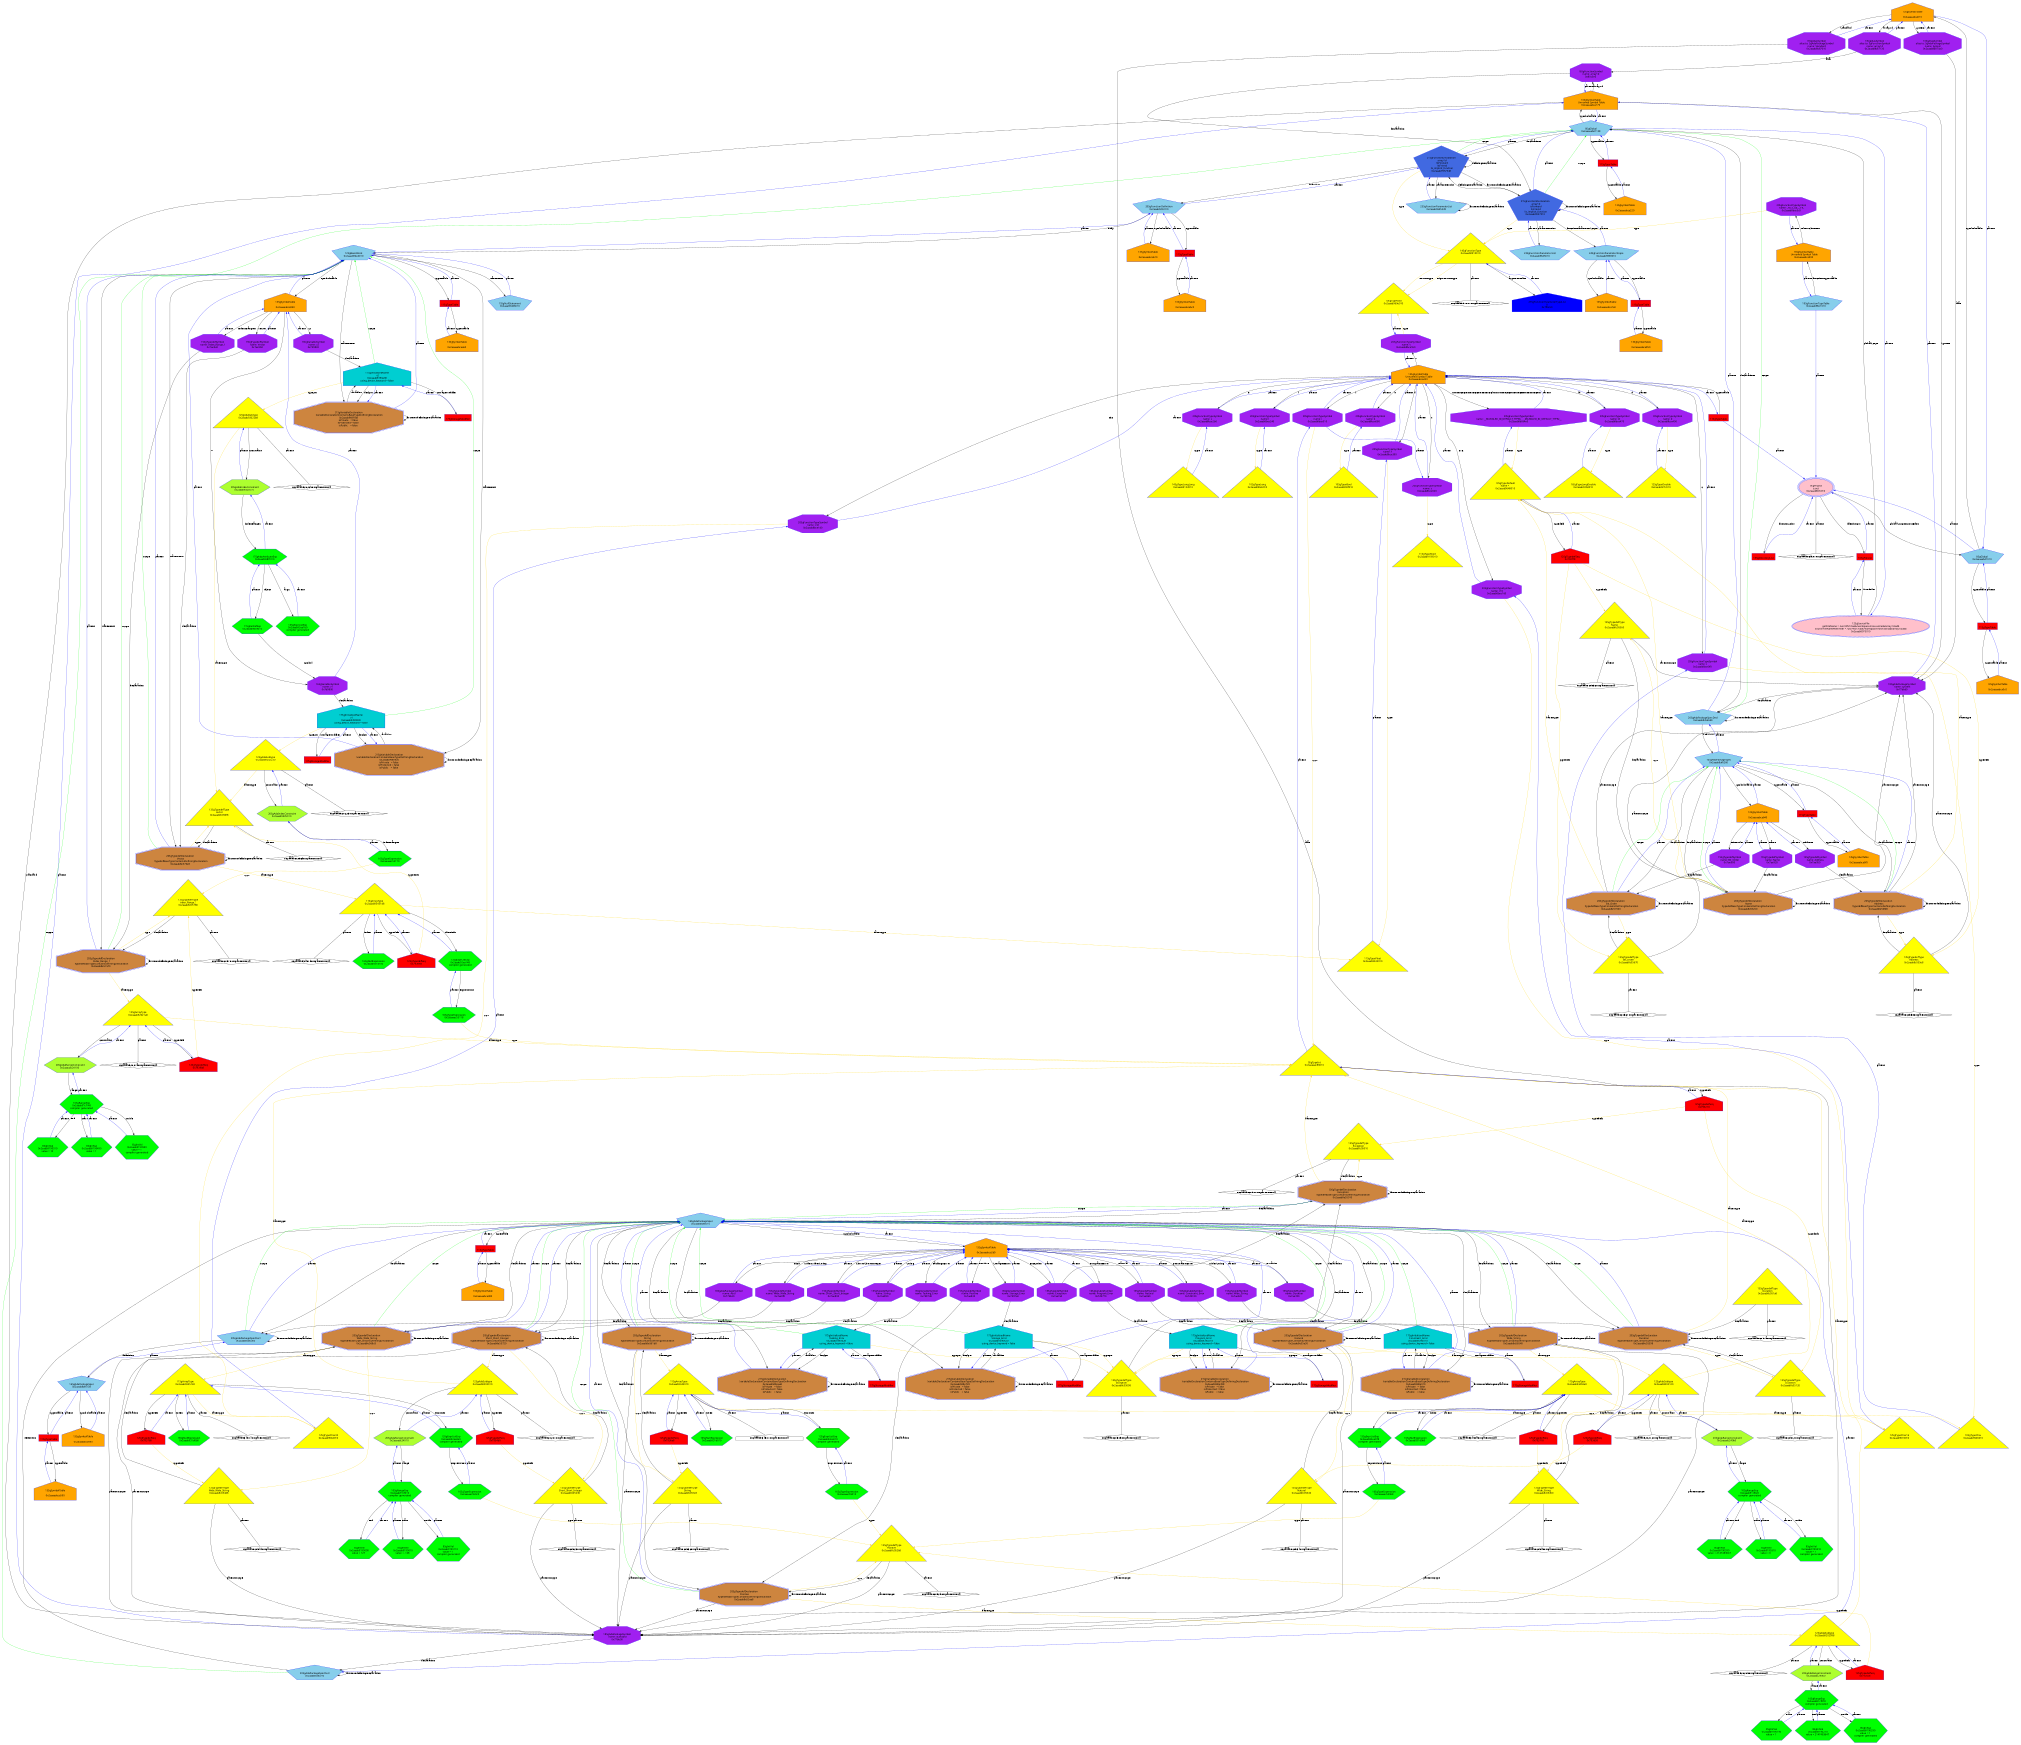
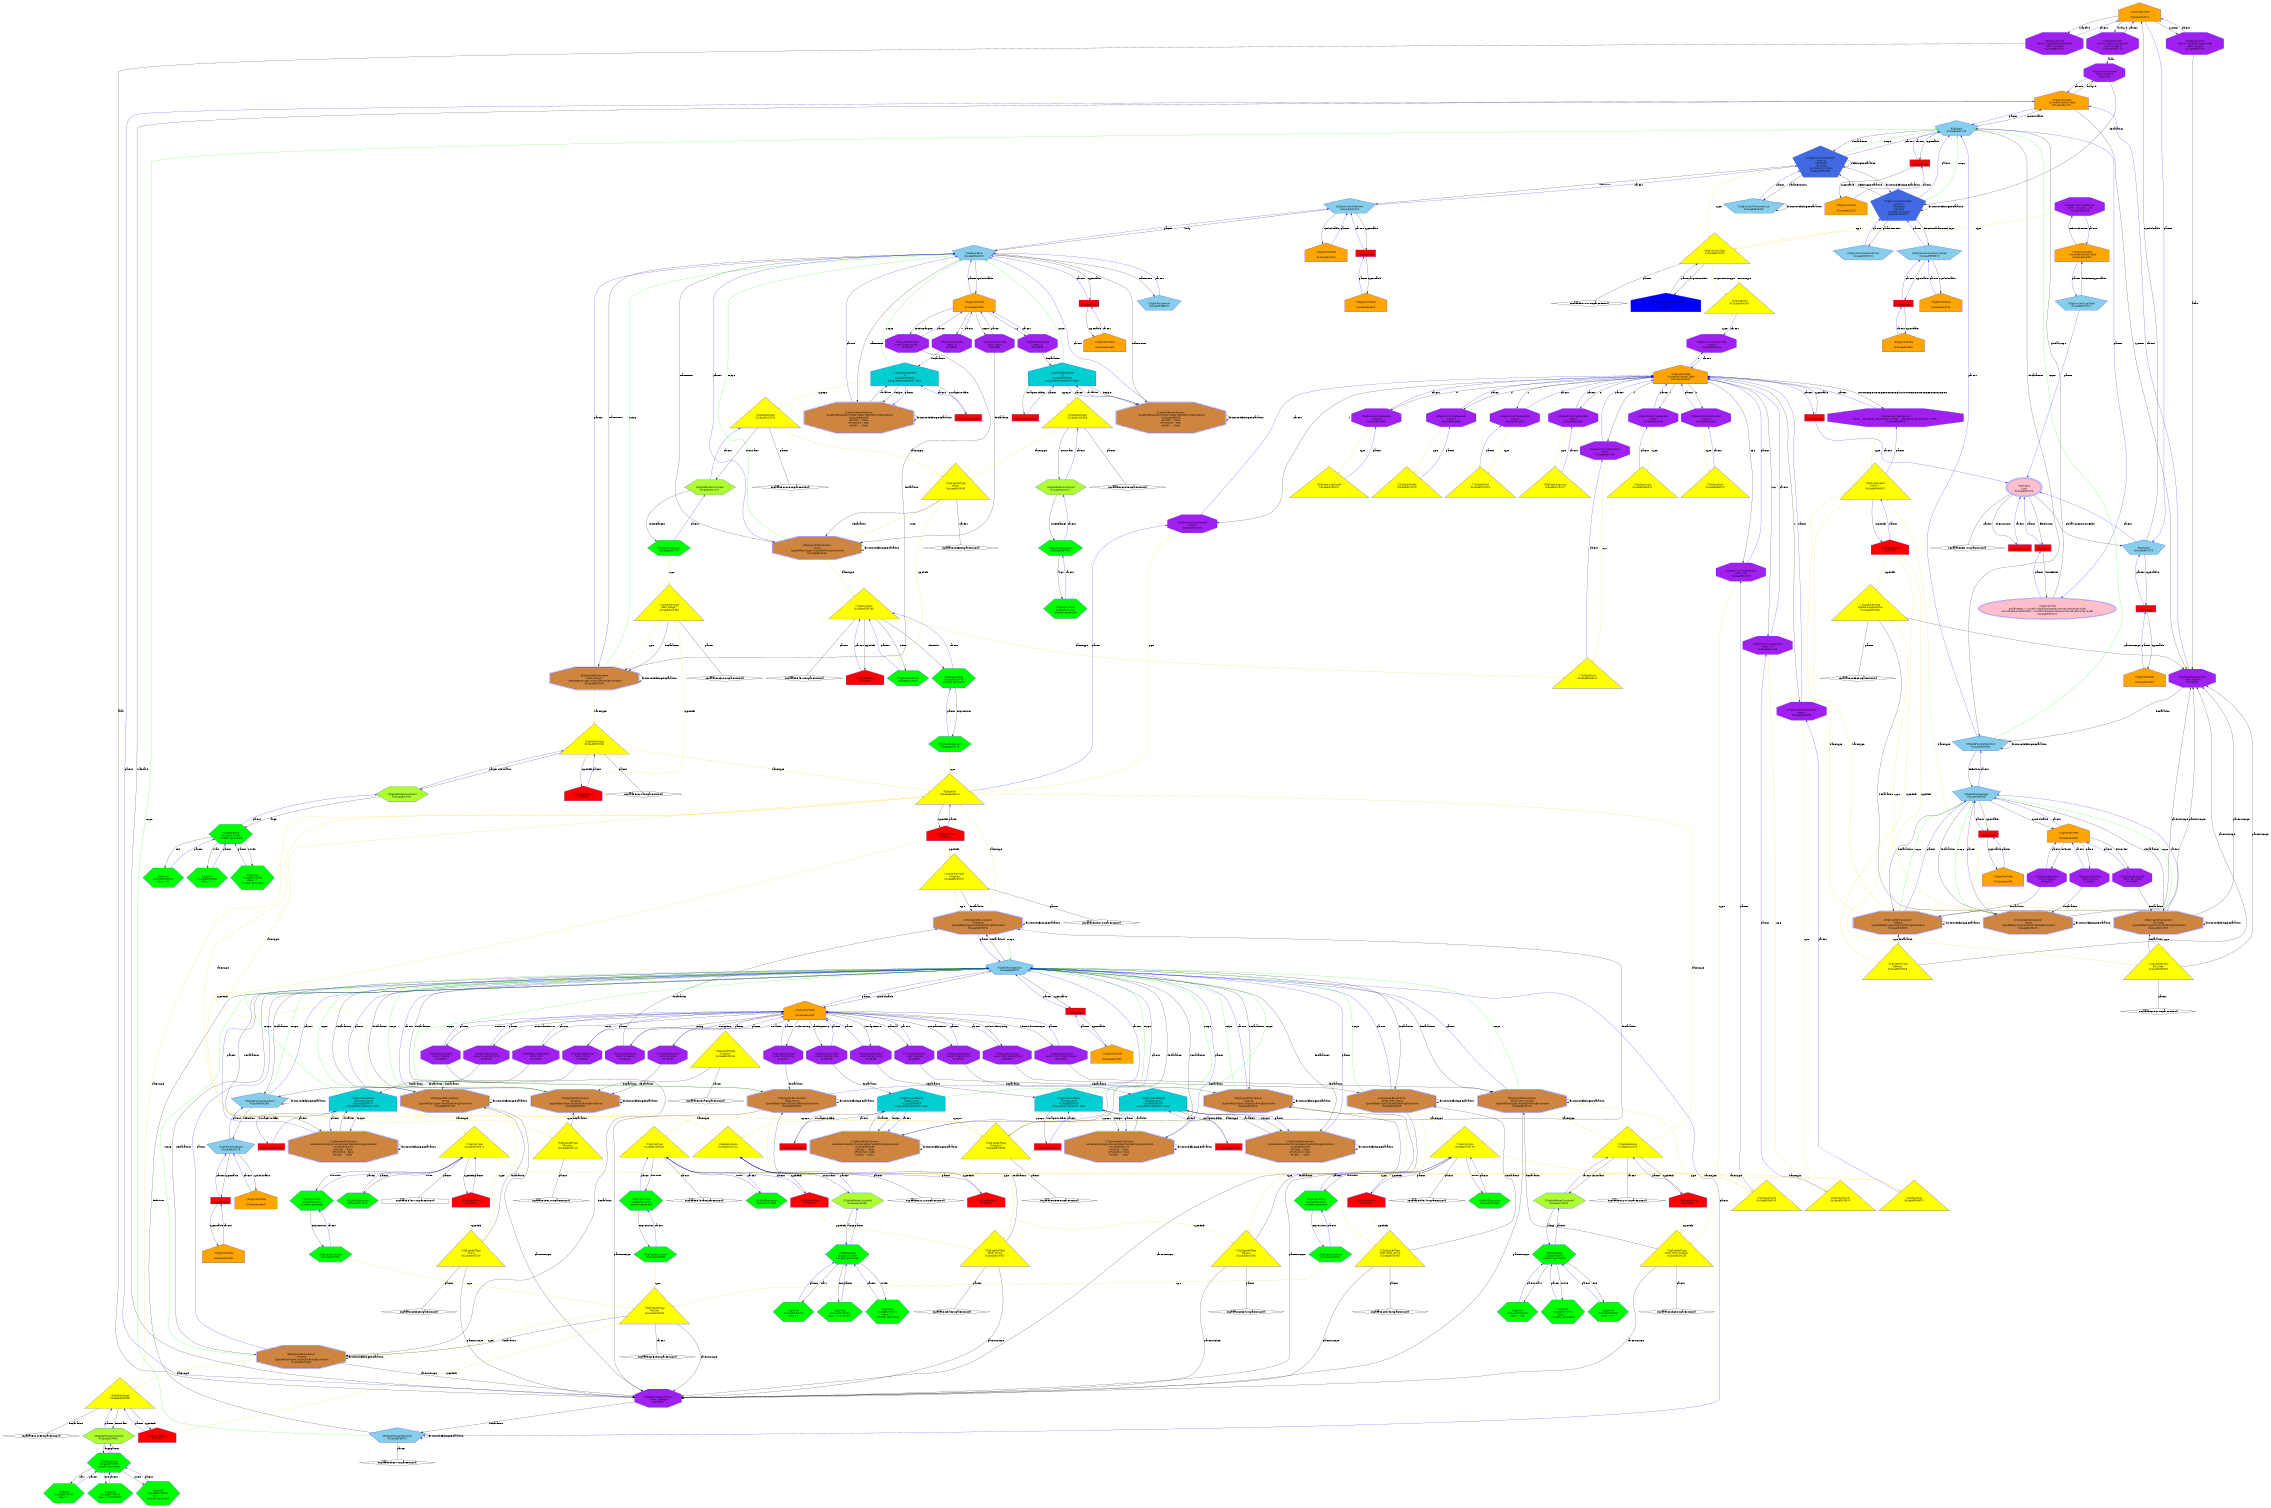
(1386, 439) -> (1485, 444)
(252, 626) -> none
(1615, 626) -> (1870, 609)
(138, 1015) -> (594, 744)
(1914, 1015) -> none
(828, 1438) -> (312, 1201)
none -> (397, 1463)
(1795, 1661) -> (76, 1423)
